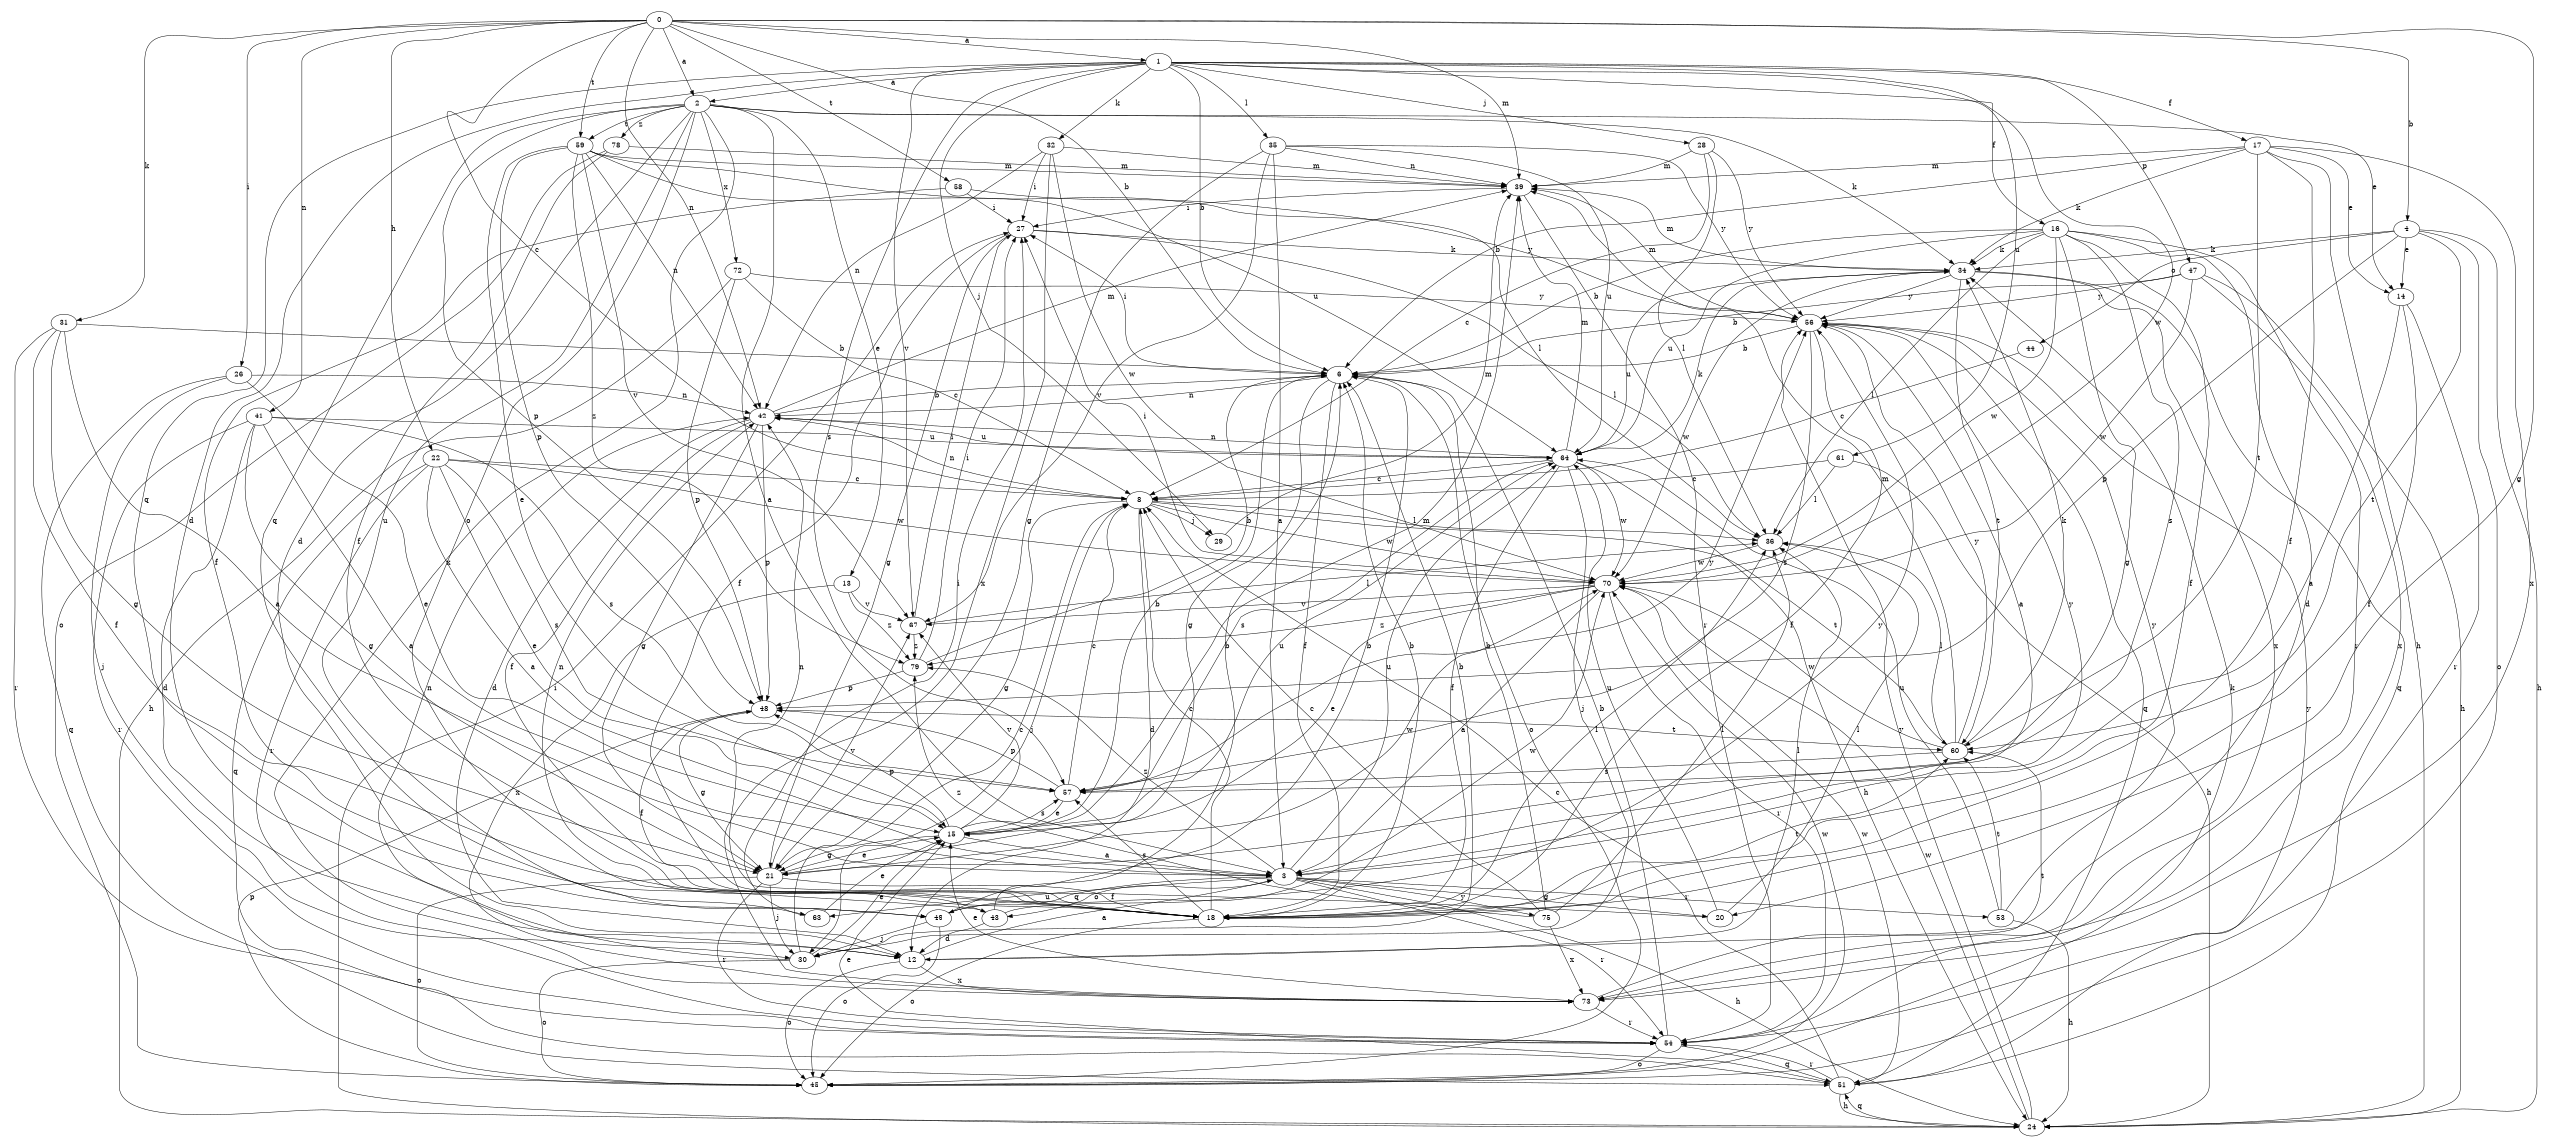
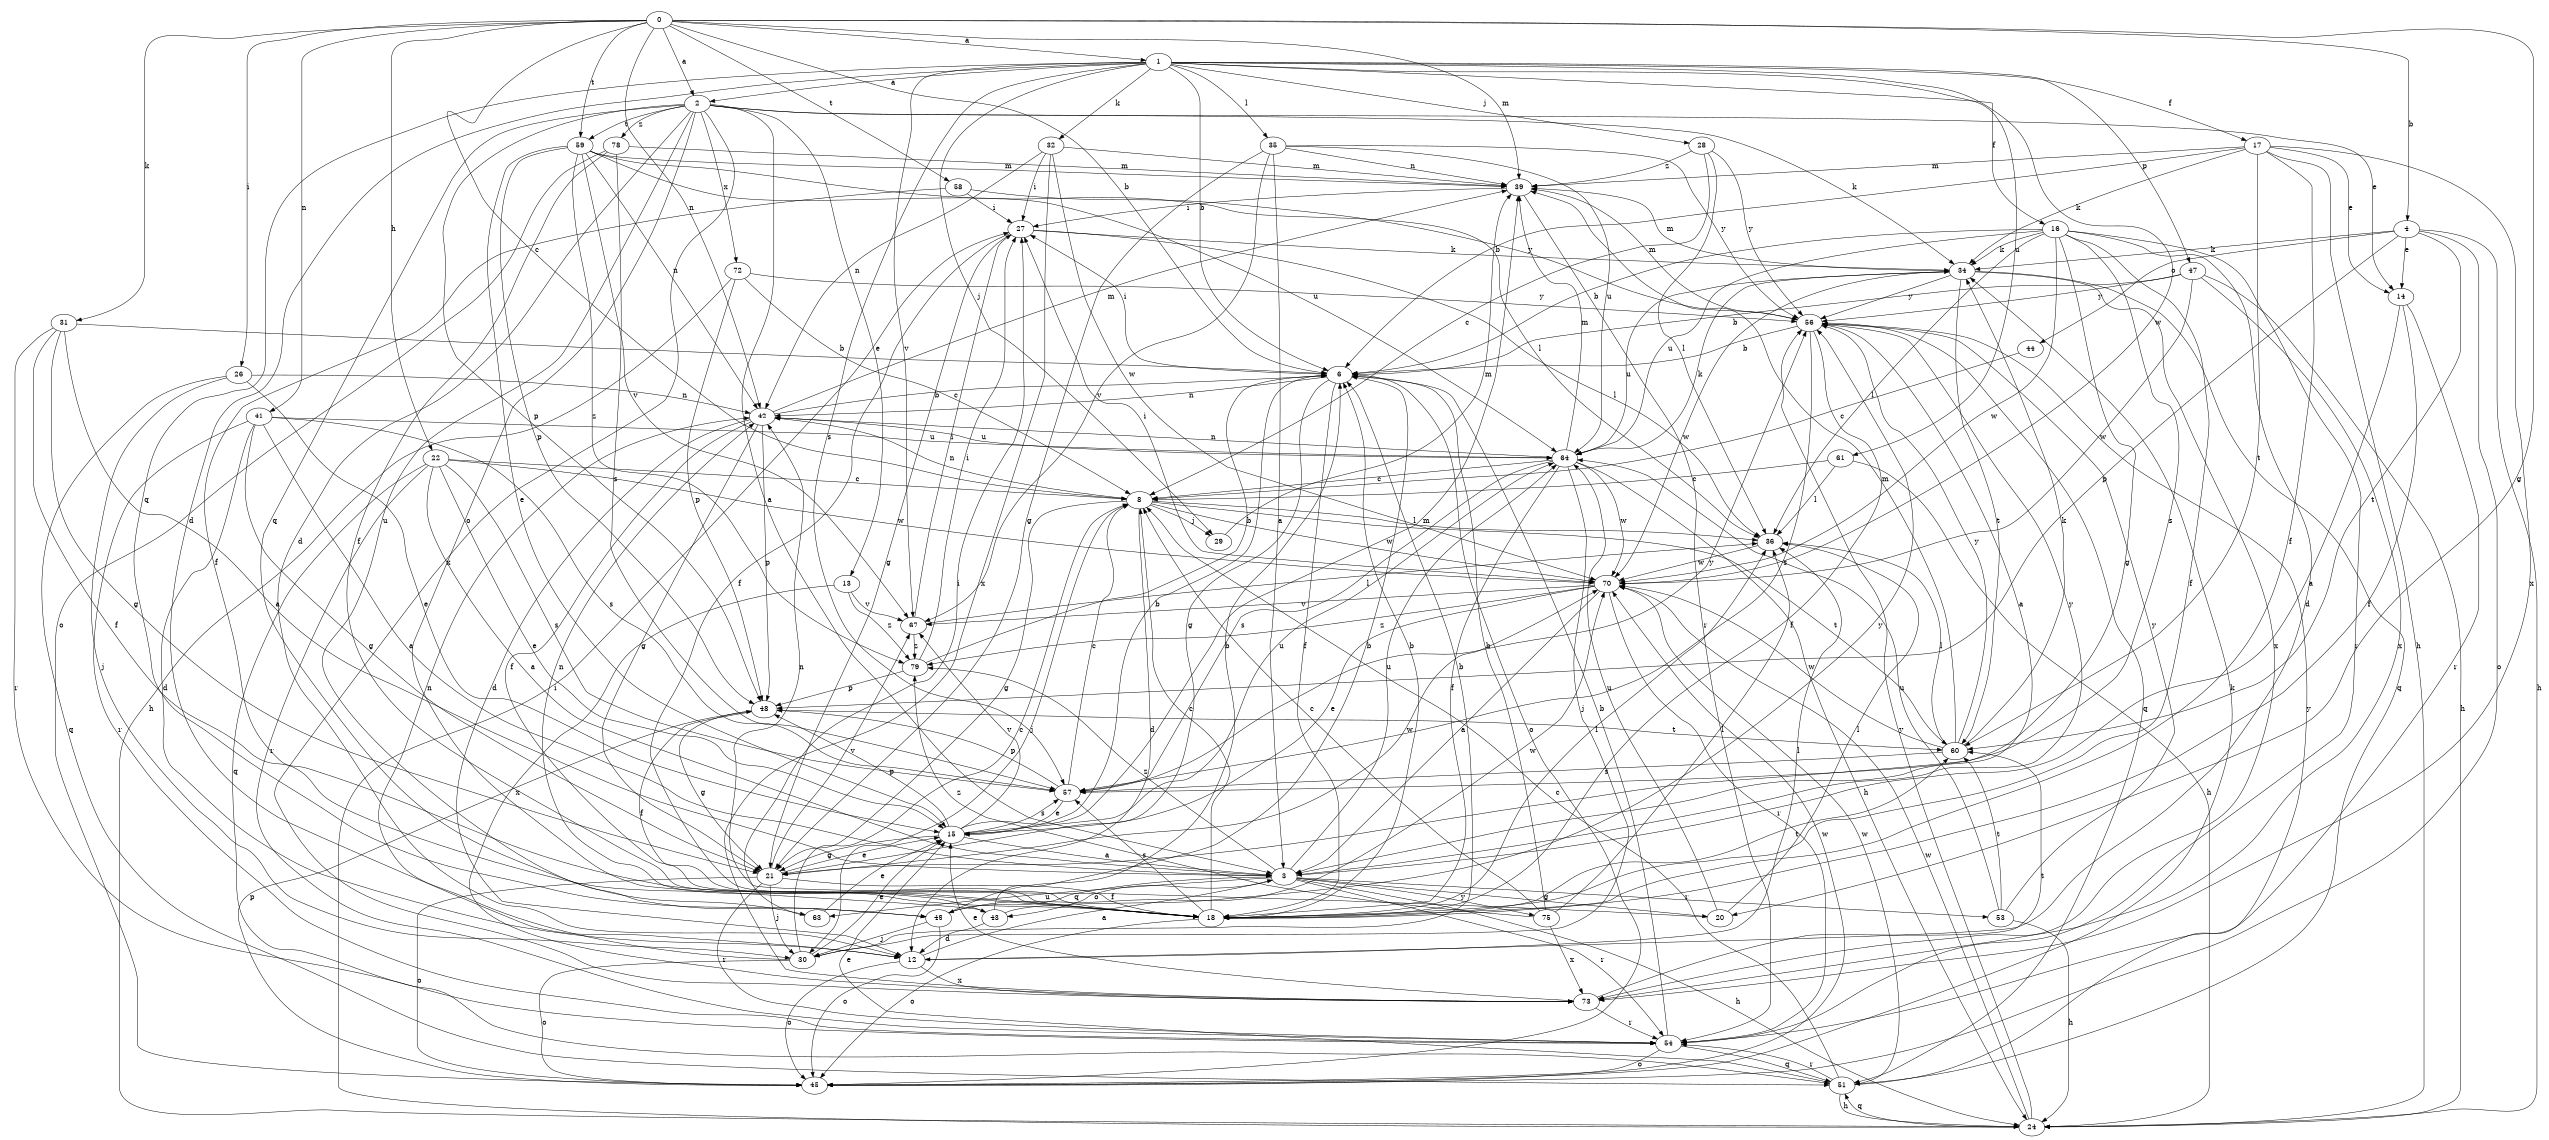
(1667, 167) -> (1667, 167)
none -> (644, 608)
